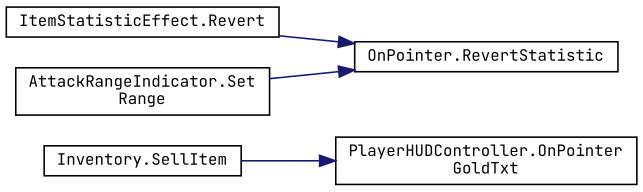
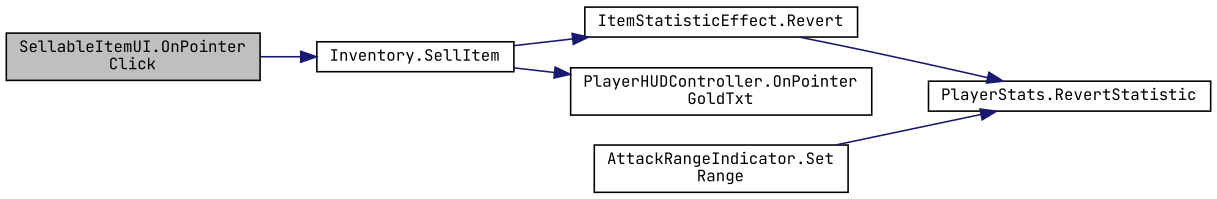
none -> (543, 42)
none -> (133, 57)
(486, 57) -> (1070, 96)
